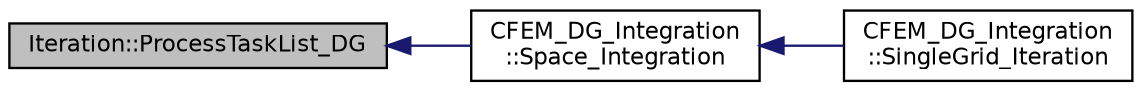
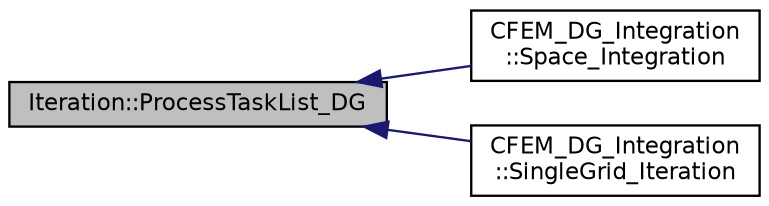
(814, 46) -> (429, 136)
